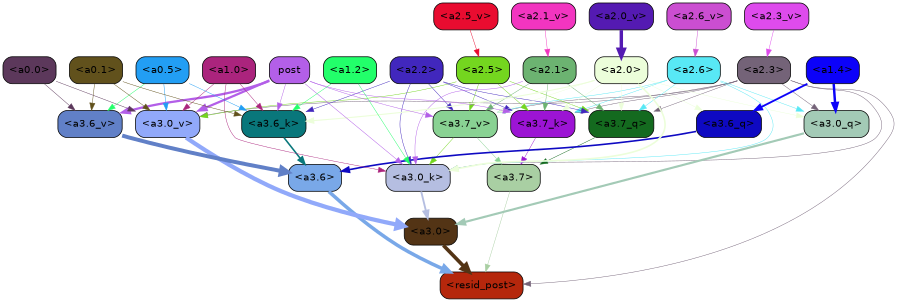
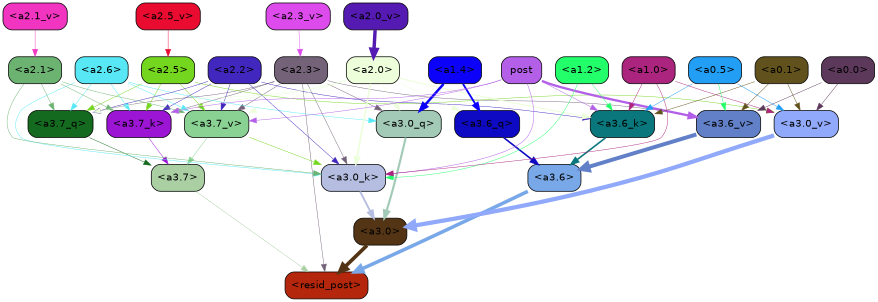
(699, 16) -> none
(448, 94) -> (133, 154)
(231, 97) -> none
(473, 103) -> (544, 101)
